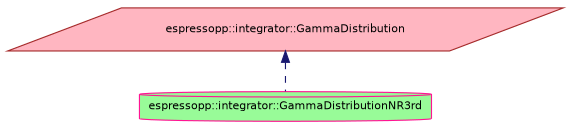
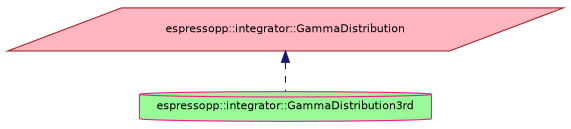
(285, 106) -> (285, 106)
